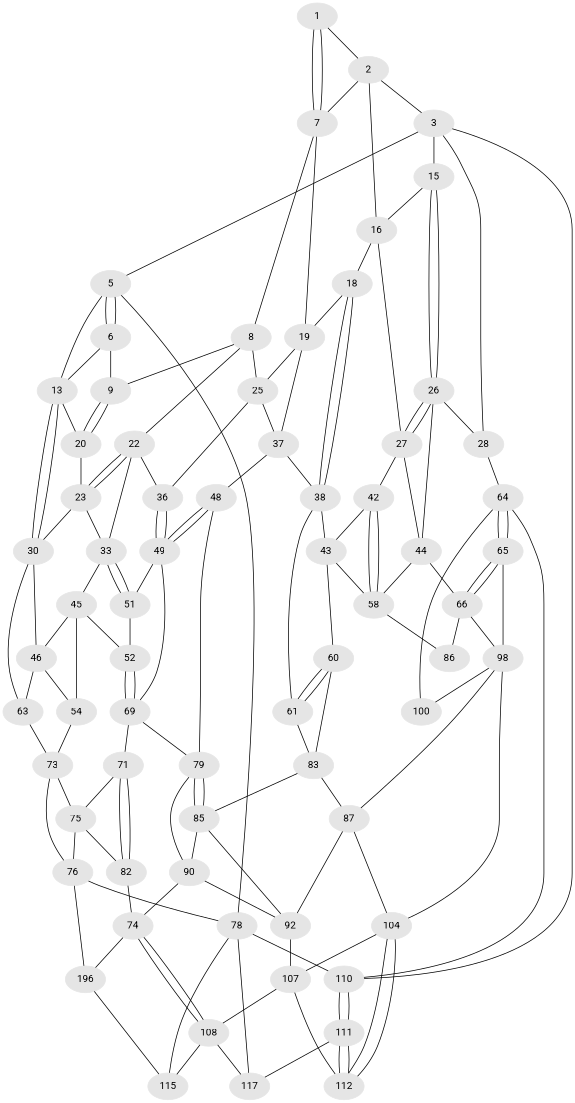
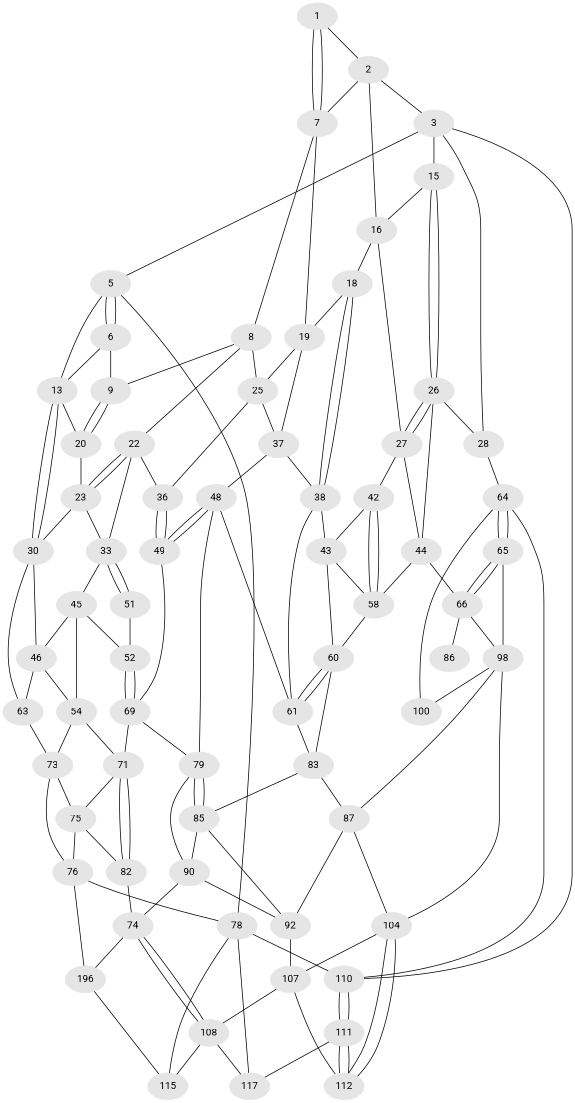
(145, 578) -> none
none -> (260, 619)
(412, 632) -> (354, 632)
none -> (100, 739)
